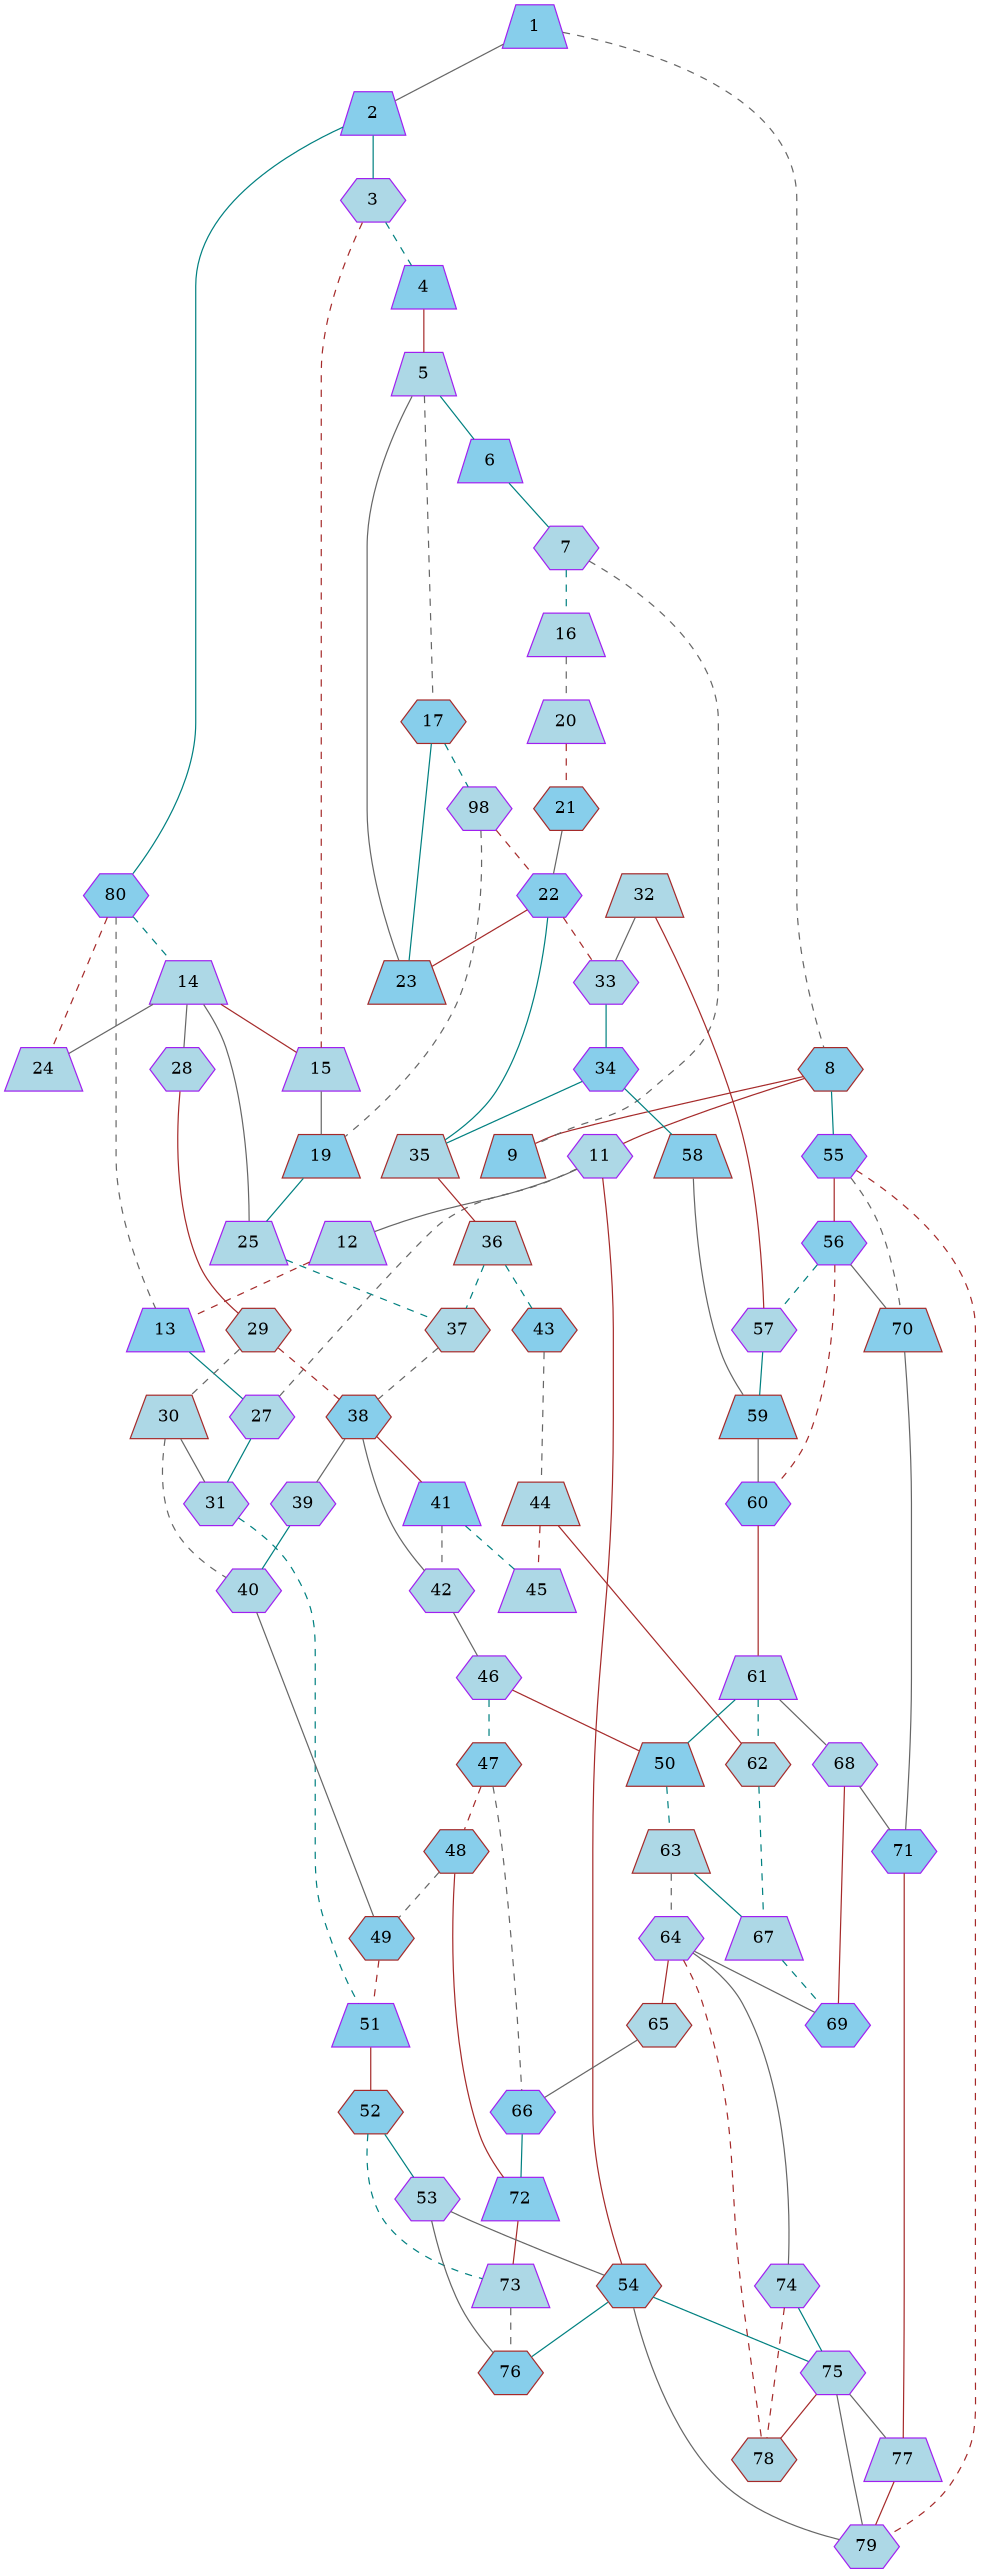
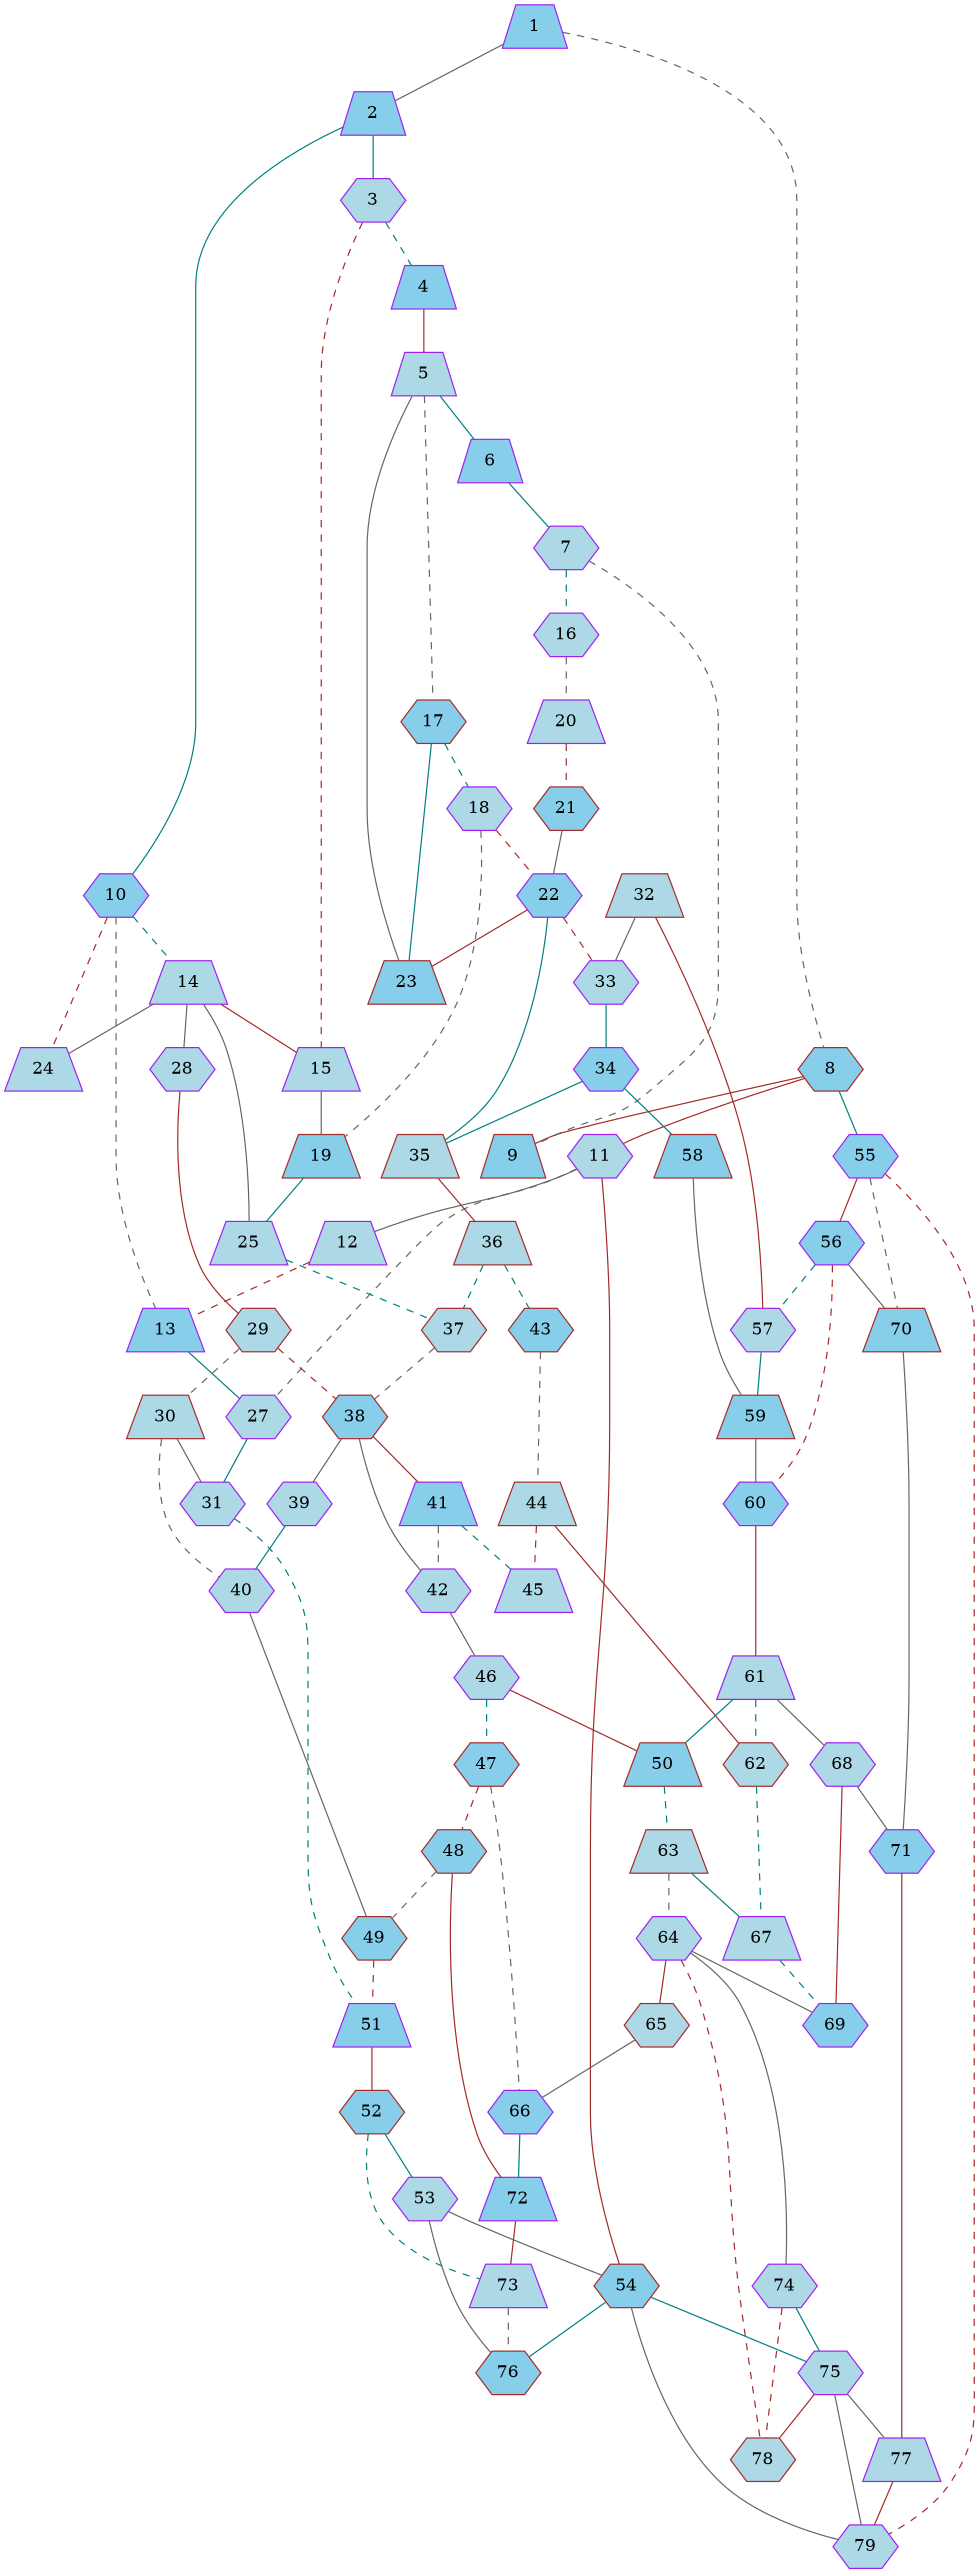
(566, 635) -> (566, 635)
(479, 809) -> (479, 809)
(116, 896) -> (116, 896)
